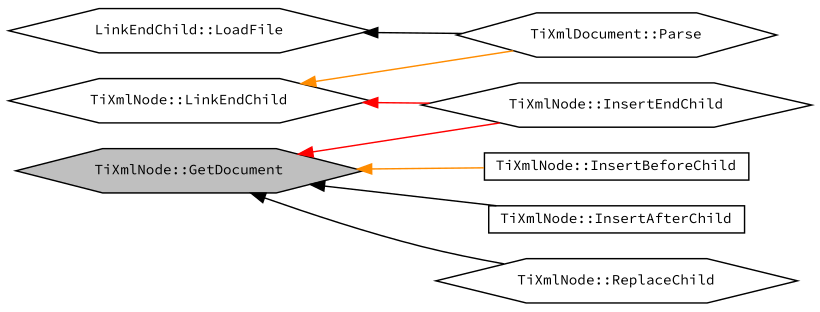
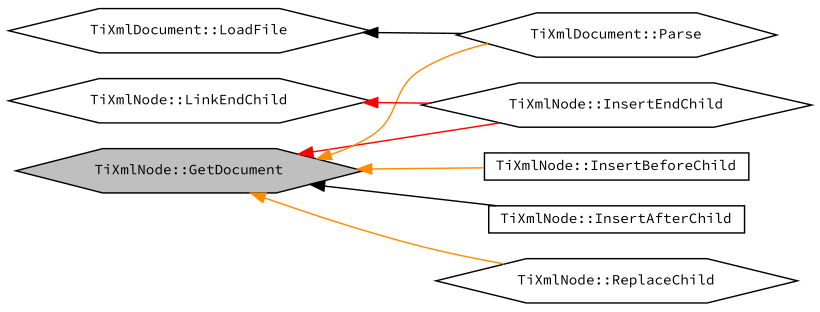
(189, 31) -> (189, 31)
(415, 66) -> (402, 90)
(383, 236) -> (383, 236)
